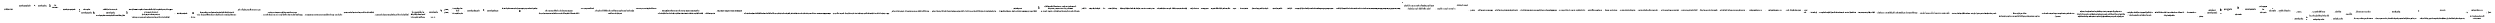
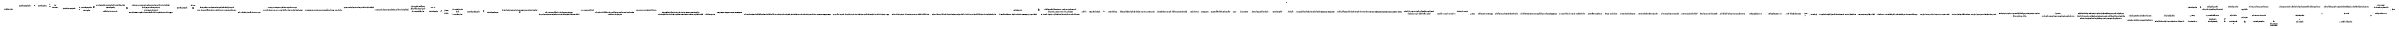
(2299, 12) -> none
